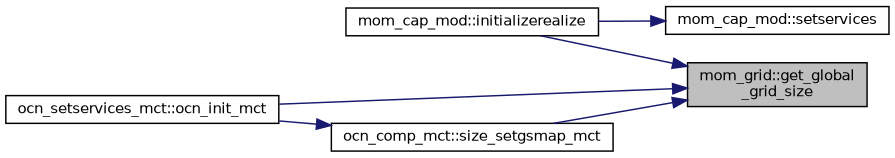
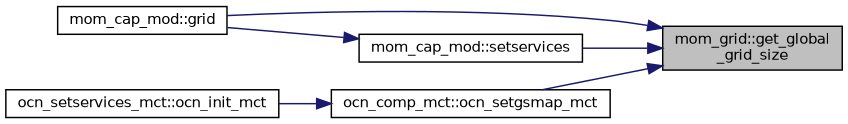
(472, 22) -> (142, 20)
(476, 96) -> (615, 48)
(472, 137) -> (471, 104)
